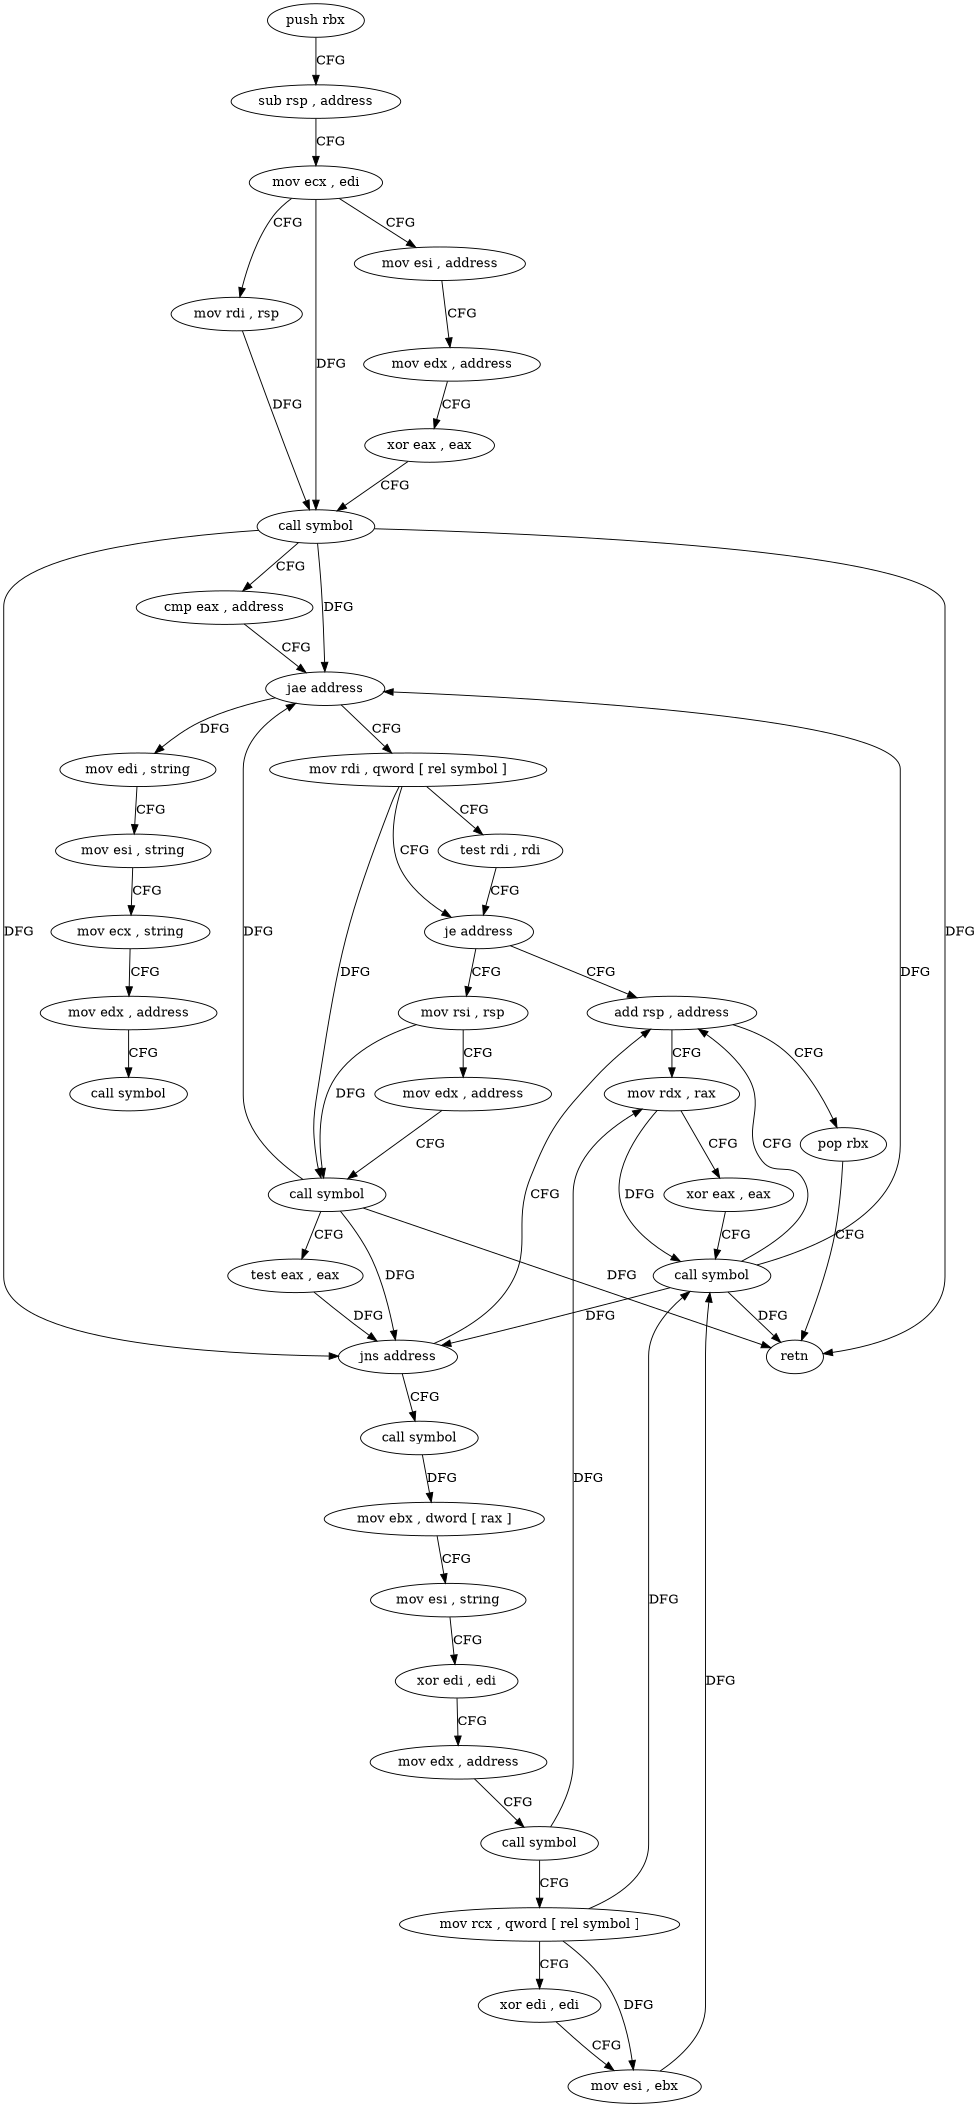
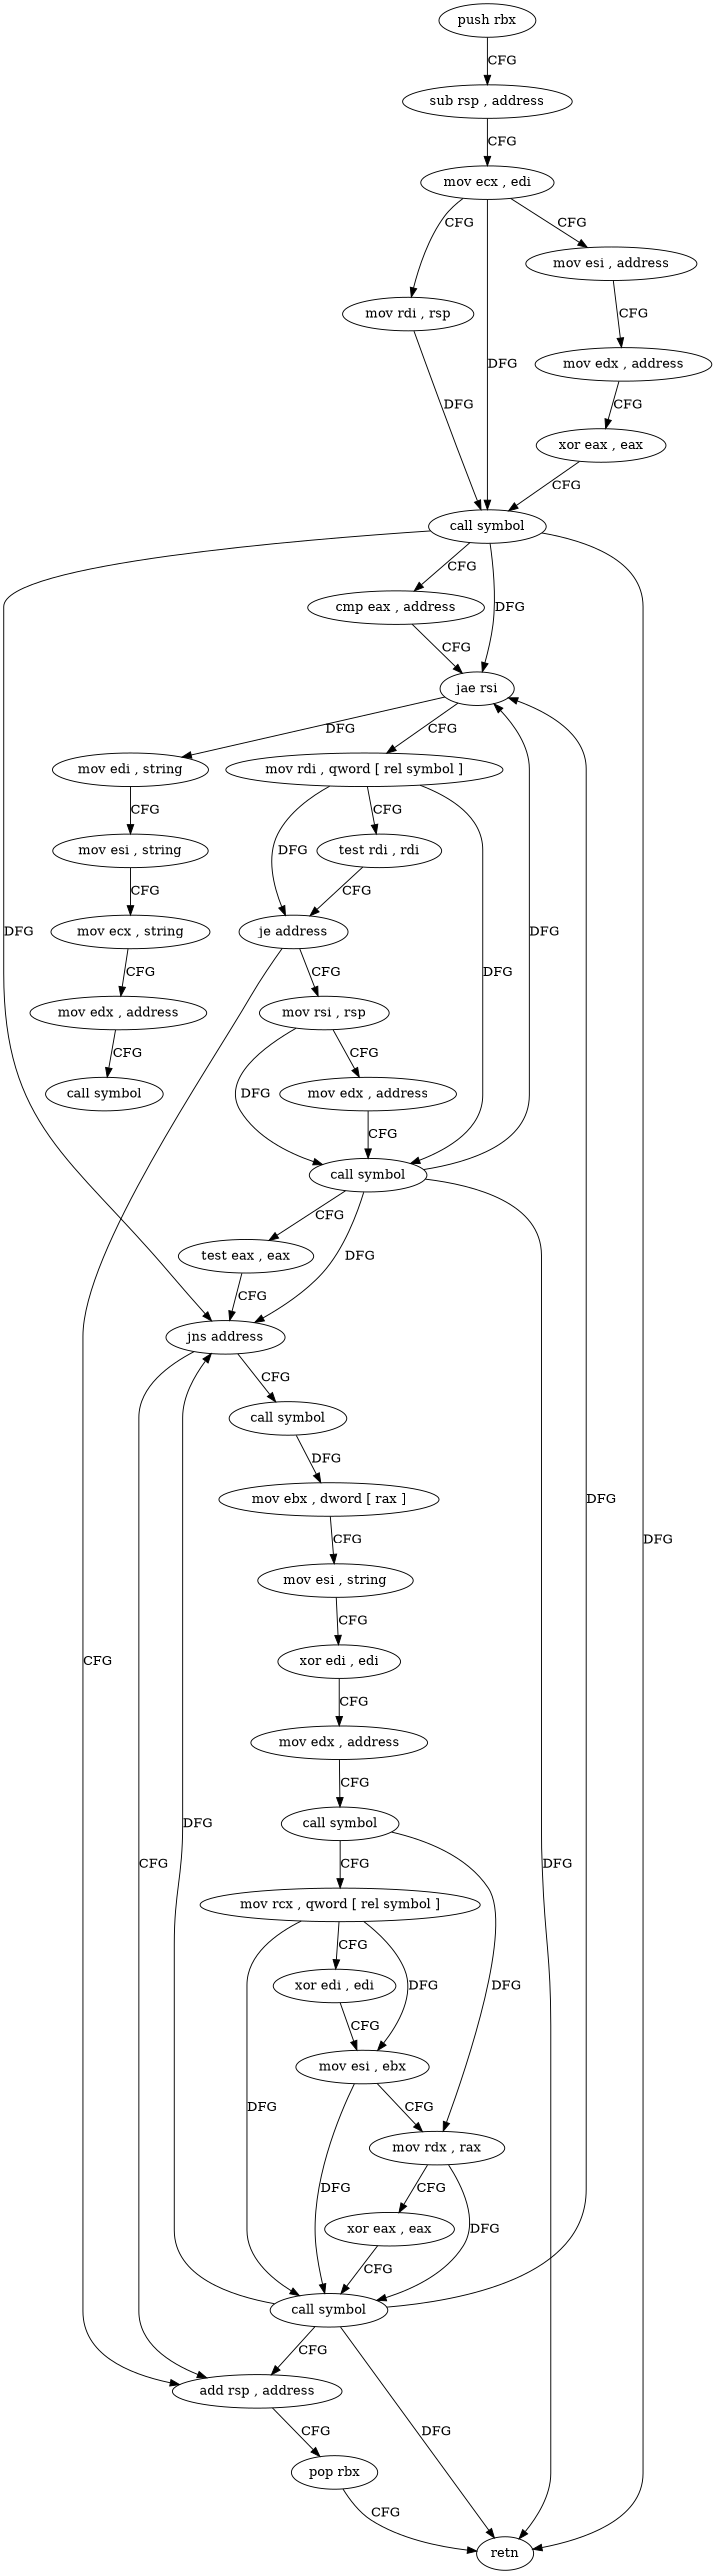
(325, 689) -> (477, 689)
(415, 851) -> (293, 851)
(672, 1049) -> (397, 2104)
(369, 1316) -> (253, 1297)
